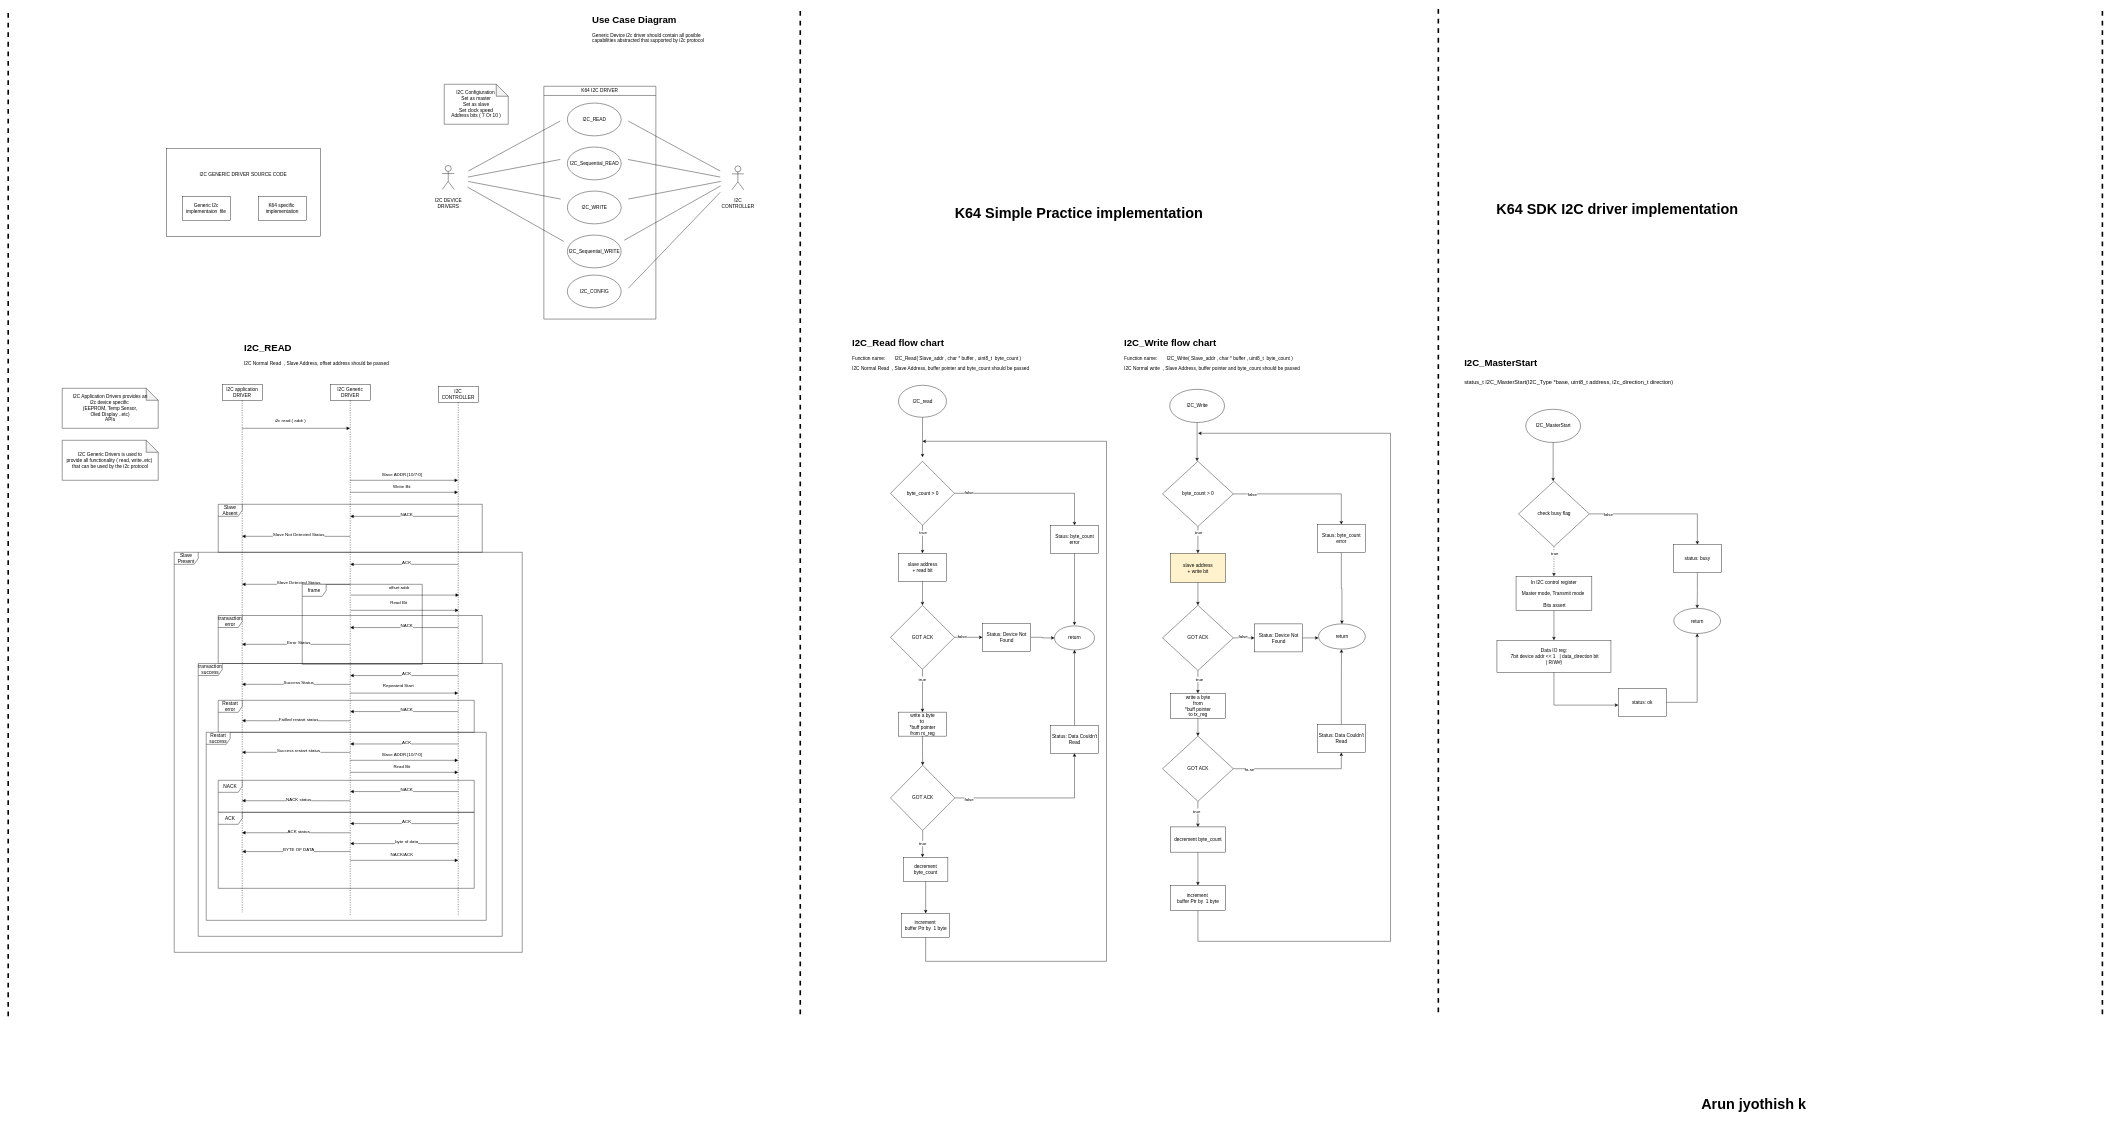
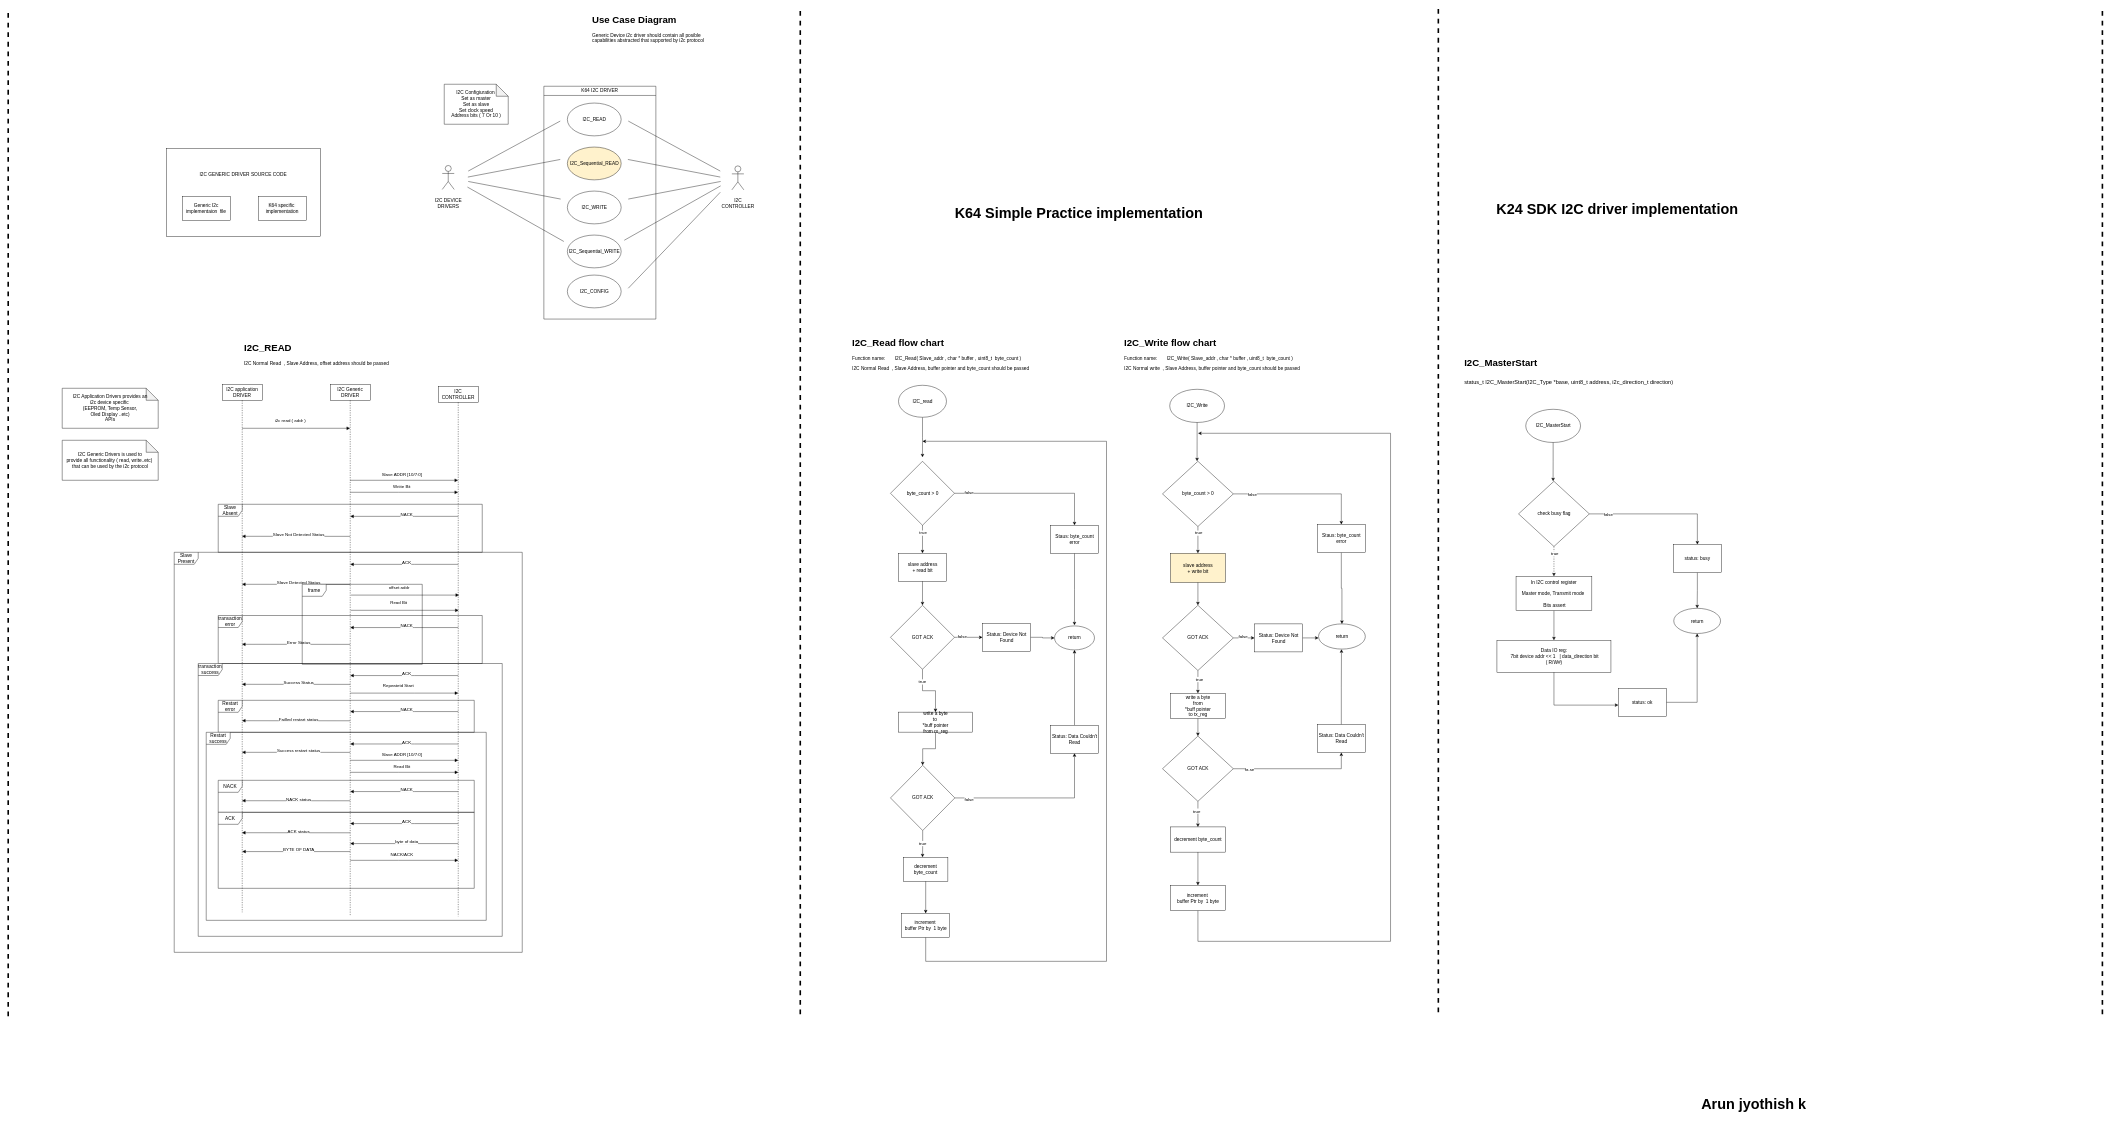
(594, 163) -> (594, 163)
(1617, 209) -> (1617, 209)
(922, 724) -> (935, 722)
